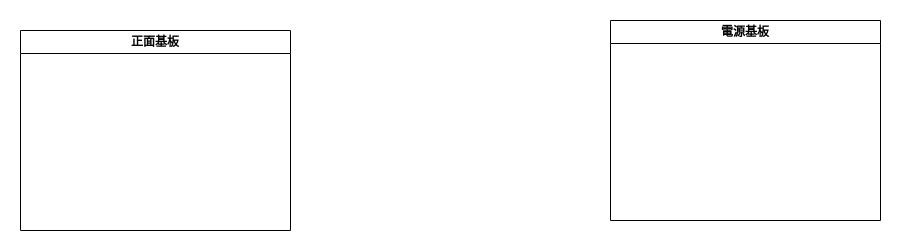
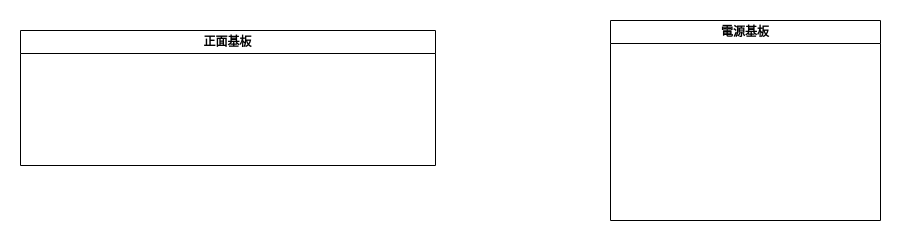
(156, 131) -> (228, 98)
